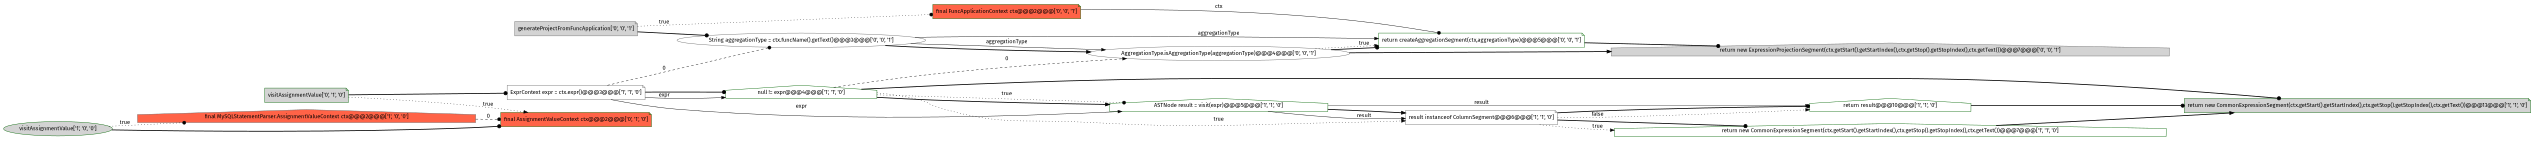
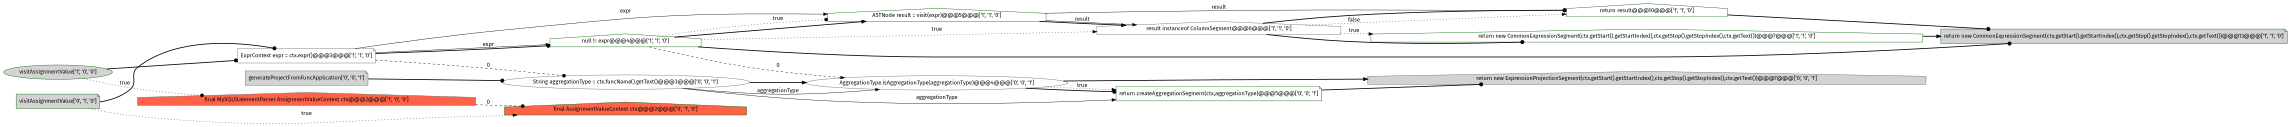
(1007, 12) -> none
(1567, 106) -> (1304, 10)
(1482, 118) -> (1219, 29)
(576, 120) -> (626, 109)
(305, 131) -> (171, 65)
